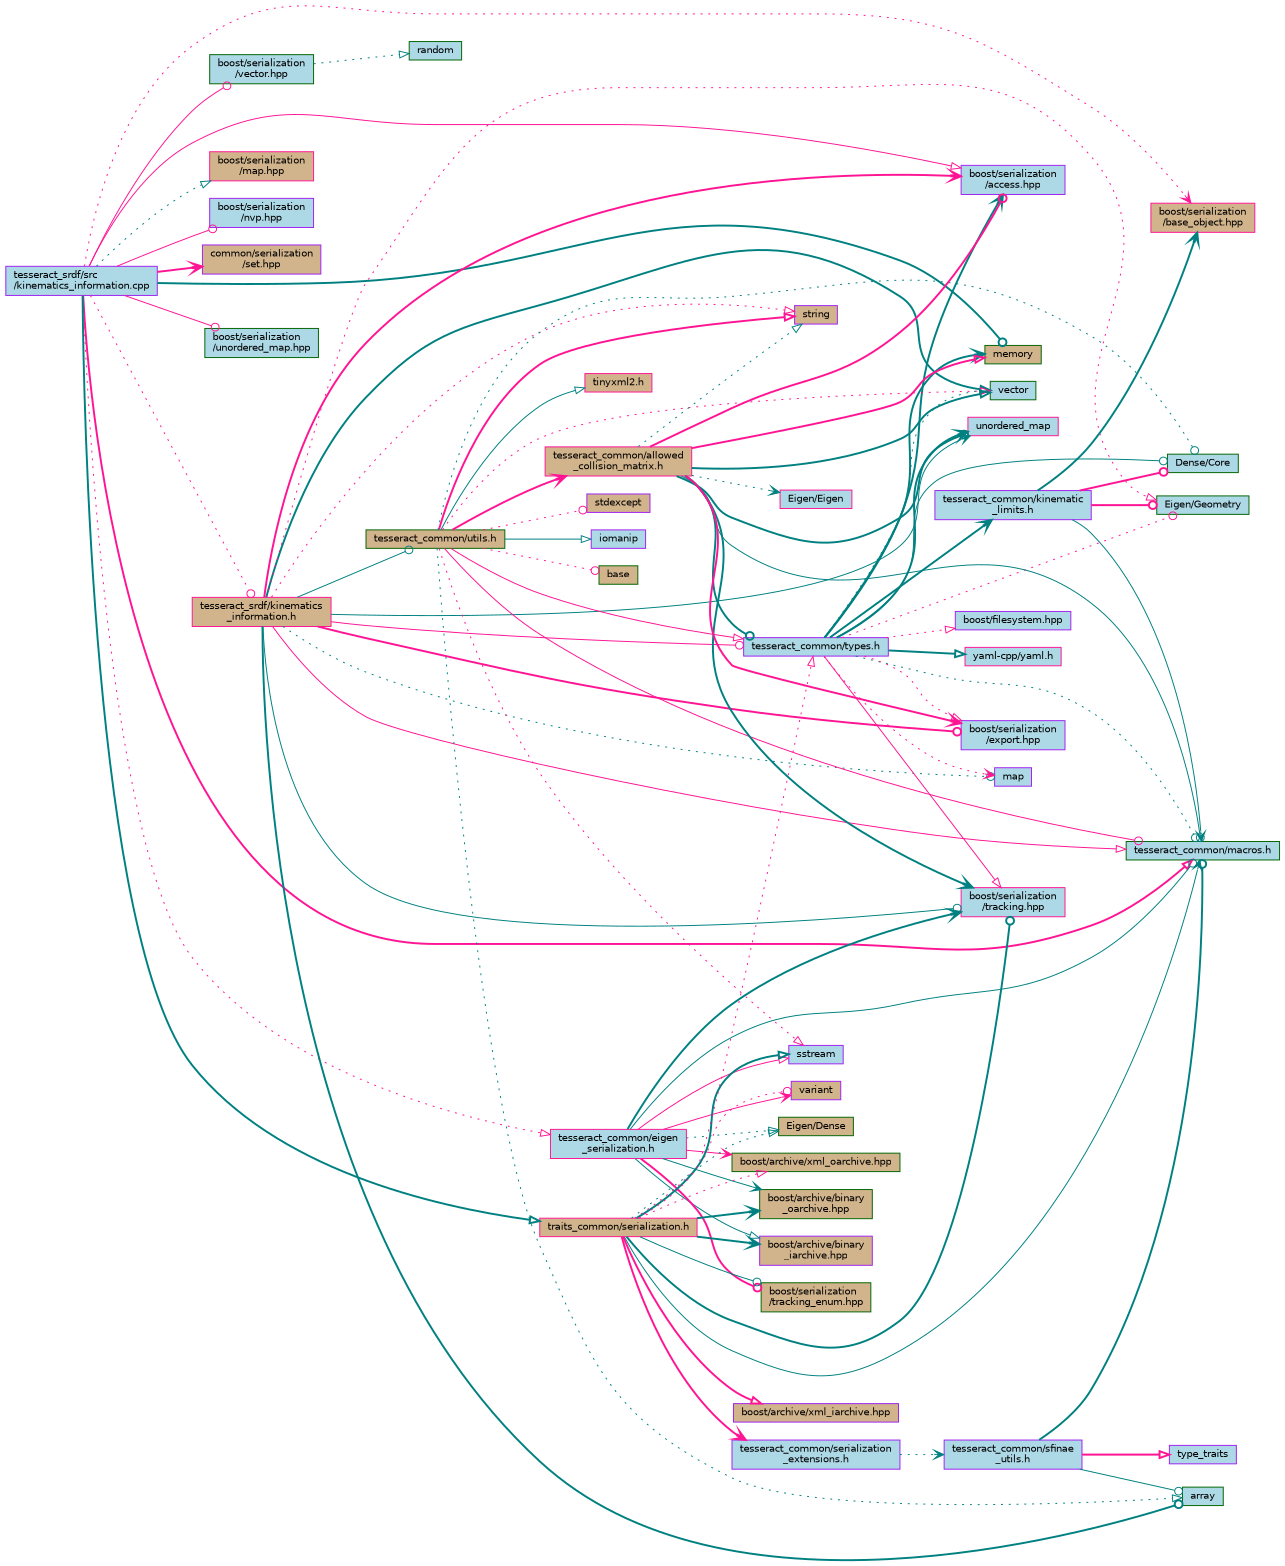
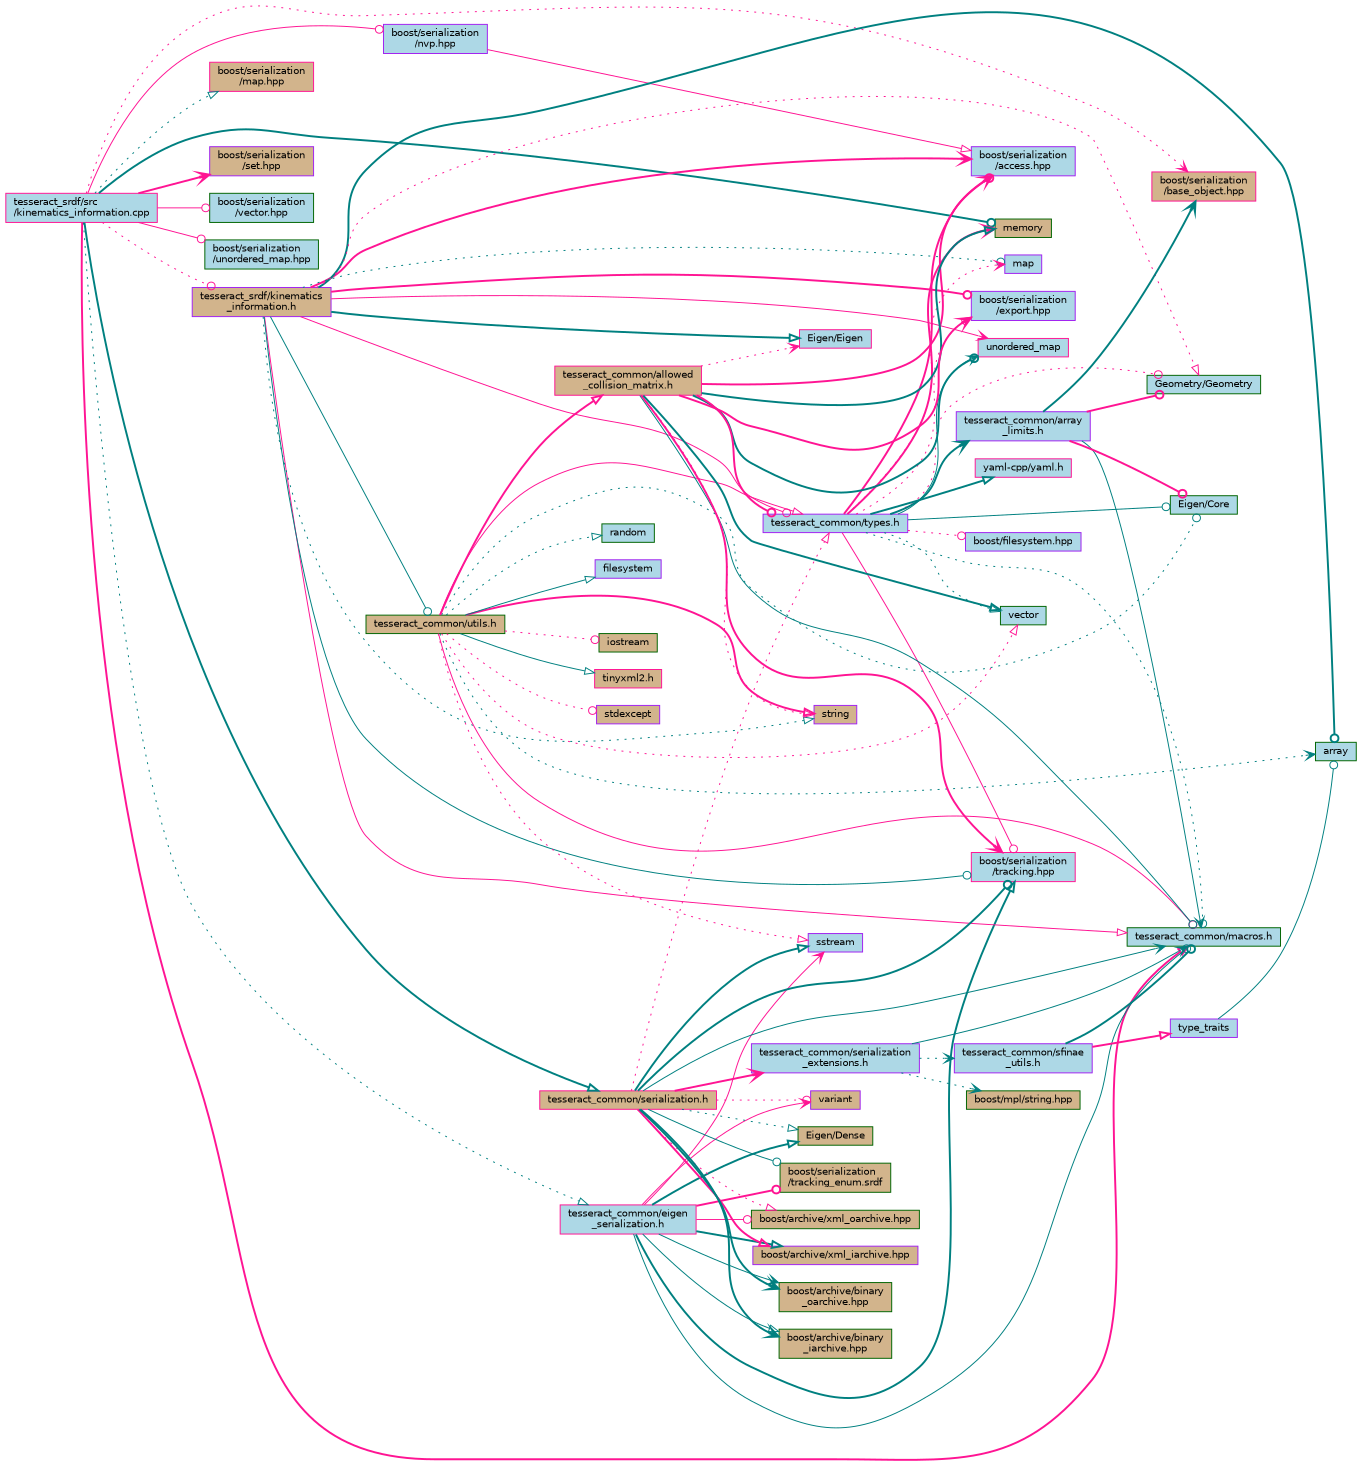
(357, 59) -> (513, 564)
(466, 125) -> (724, 99)
(262, 260) -> (262, 161)
(82, 281) -> (82, 208)
(581, 293) -> (560, 329)
(930, 354) -> (913, 404)
(482, 366) -> (410, 686)
(716, 387) -> (728, 651)
(840, 418) -> (906, 396)
(910, 423) -> (932, 373)
(1203, 463) -> (1204, 505)
(731, 483) -> (745, 357)
(503, 502) -> (502, 496)
(1013, 505) -> (1023, 426)
(1203, 505) -> (1204, 385)
(618, 539) -> (628, 569)
(915, 544) -> (937, 439)
(714, 556) -> (734, 456)
(618, 575) -> (628, 643)
(686, 604) -> (656, 298)
(262, 612) -> (262, 302)
(916, 634) -> (933, 533)
(736, 717) -> (778, 672)
(905, 762) -> (931, 686)
(142, 828) -> (160, 812)
(763, 984) -> (945, 1307)
none -> (1049, 1008)
(705, 1086) -> (730, 1090)
none -> (1023, 1100)
(728, 1134) -> (718, 1169)
(696, 1151) -> (719, 1219)
(618, 1227) -> (628, 1100)
none -> (738, 1238)
(816, 1251) -> (835, 1344)
(549, 1267) -> (839, 793)
(816, 1297) -> (835, 1178)
(1127, 1480) -> (1302, 907)
